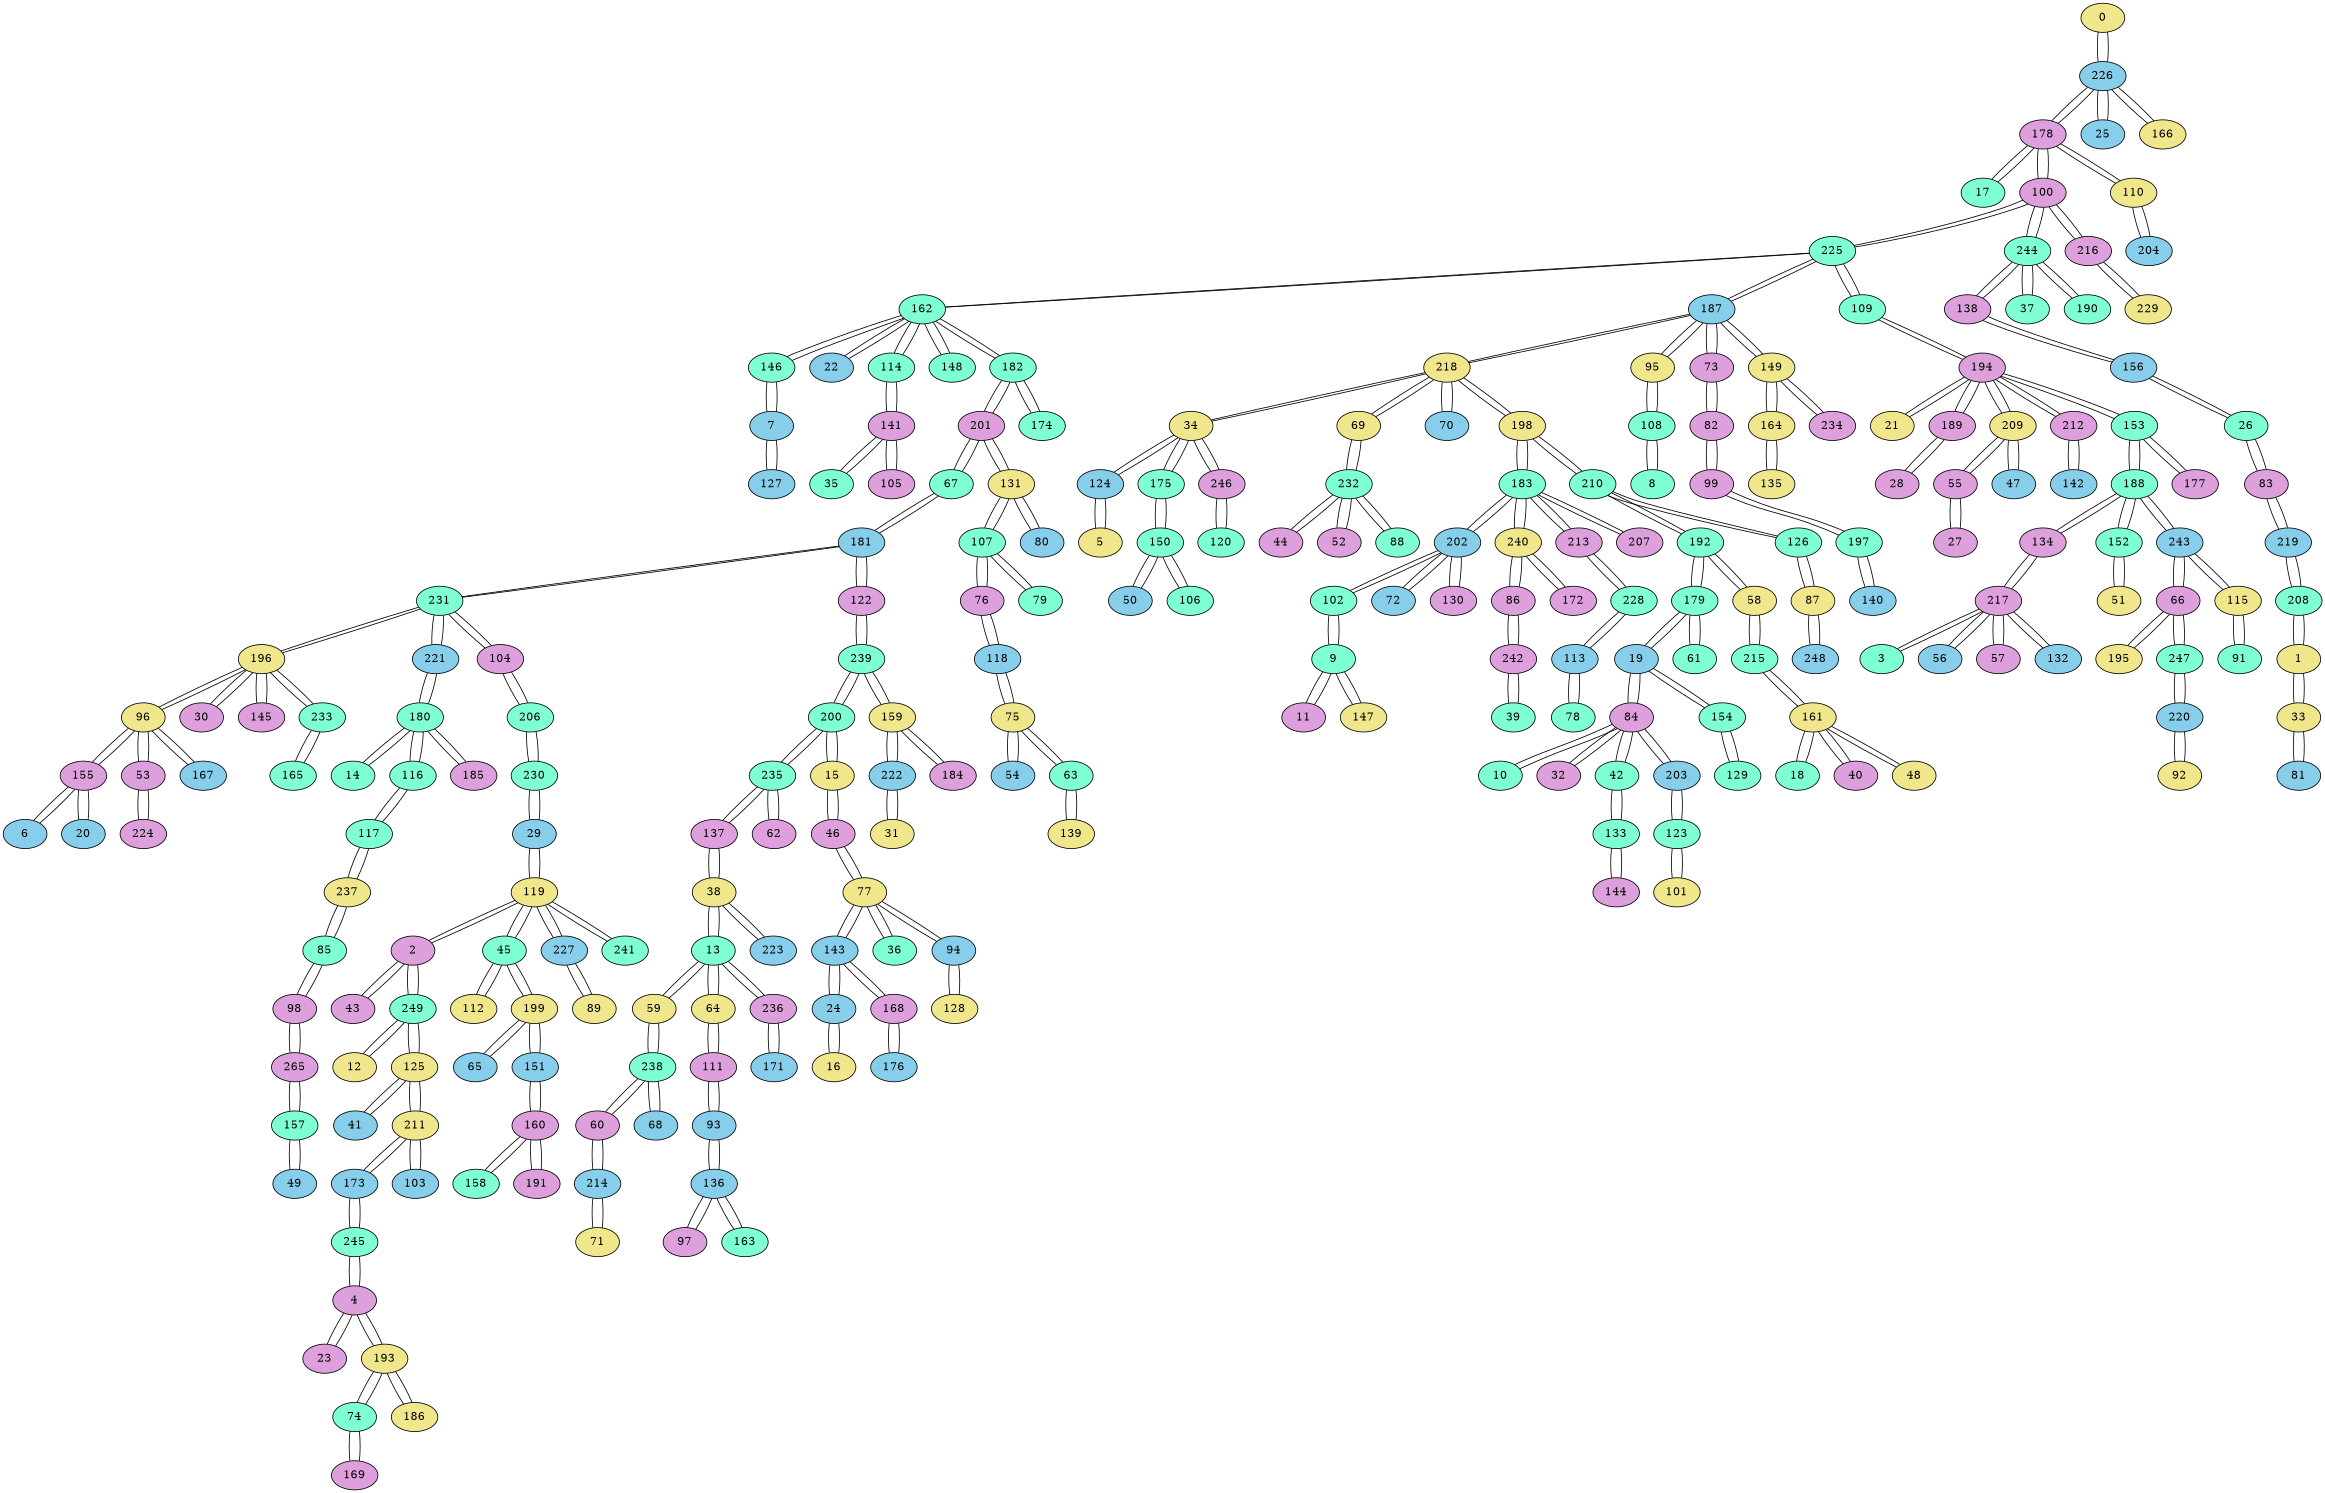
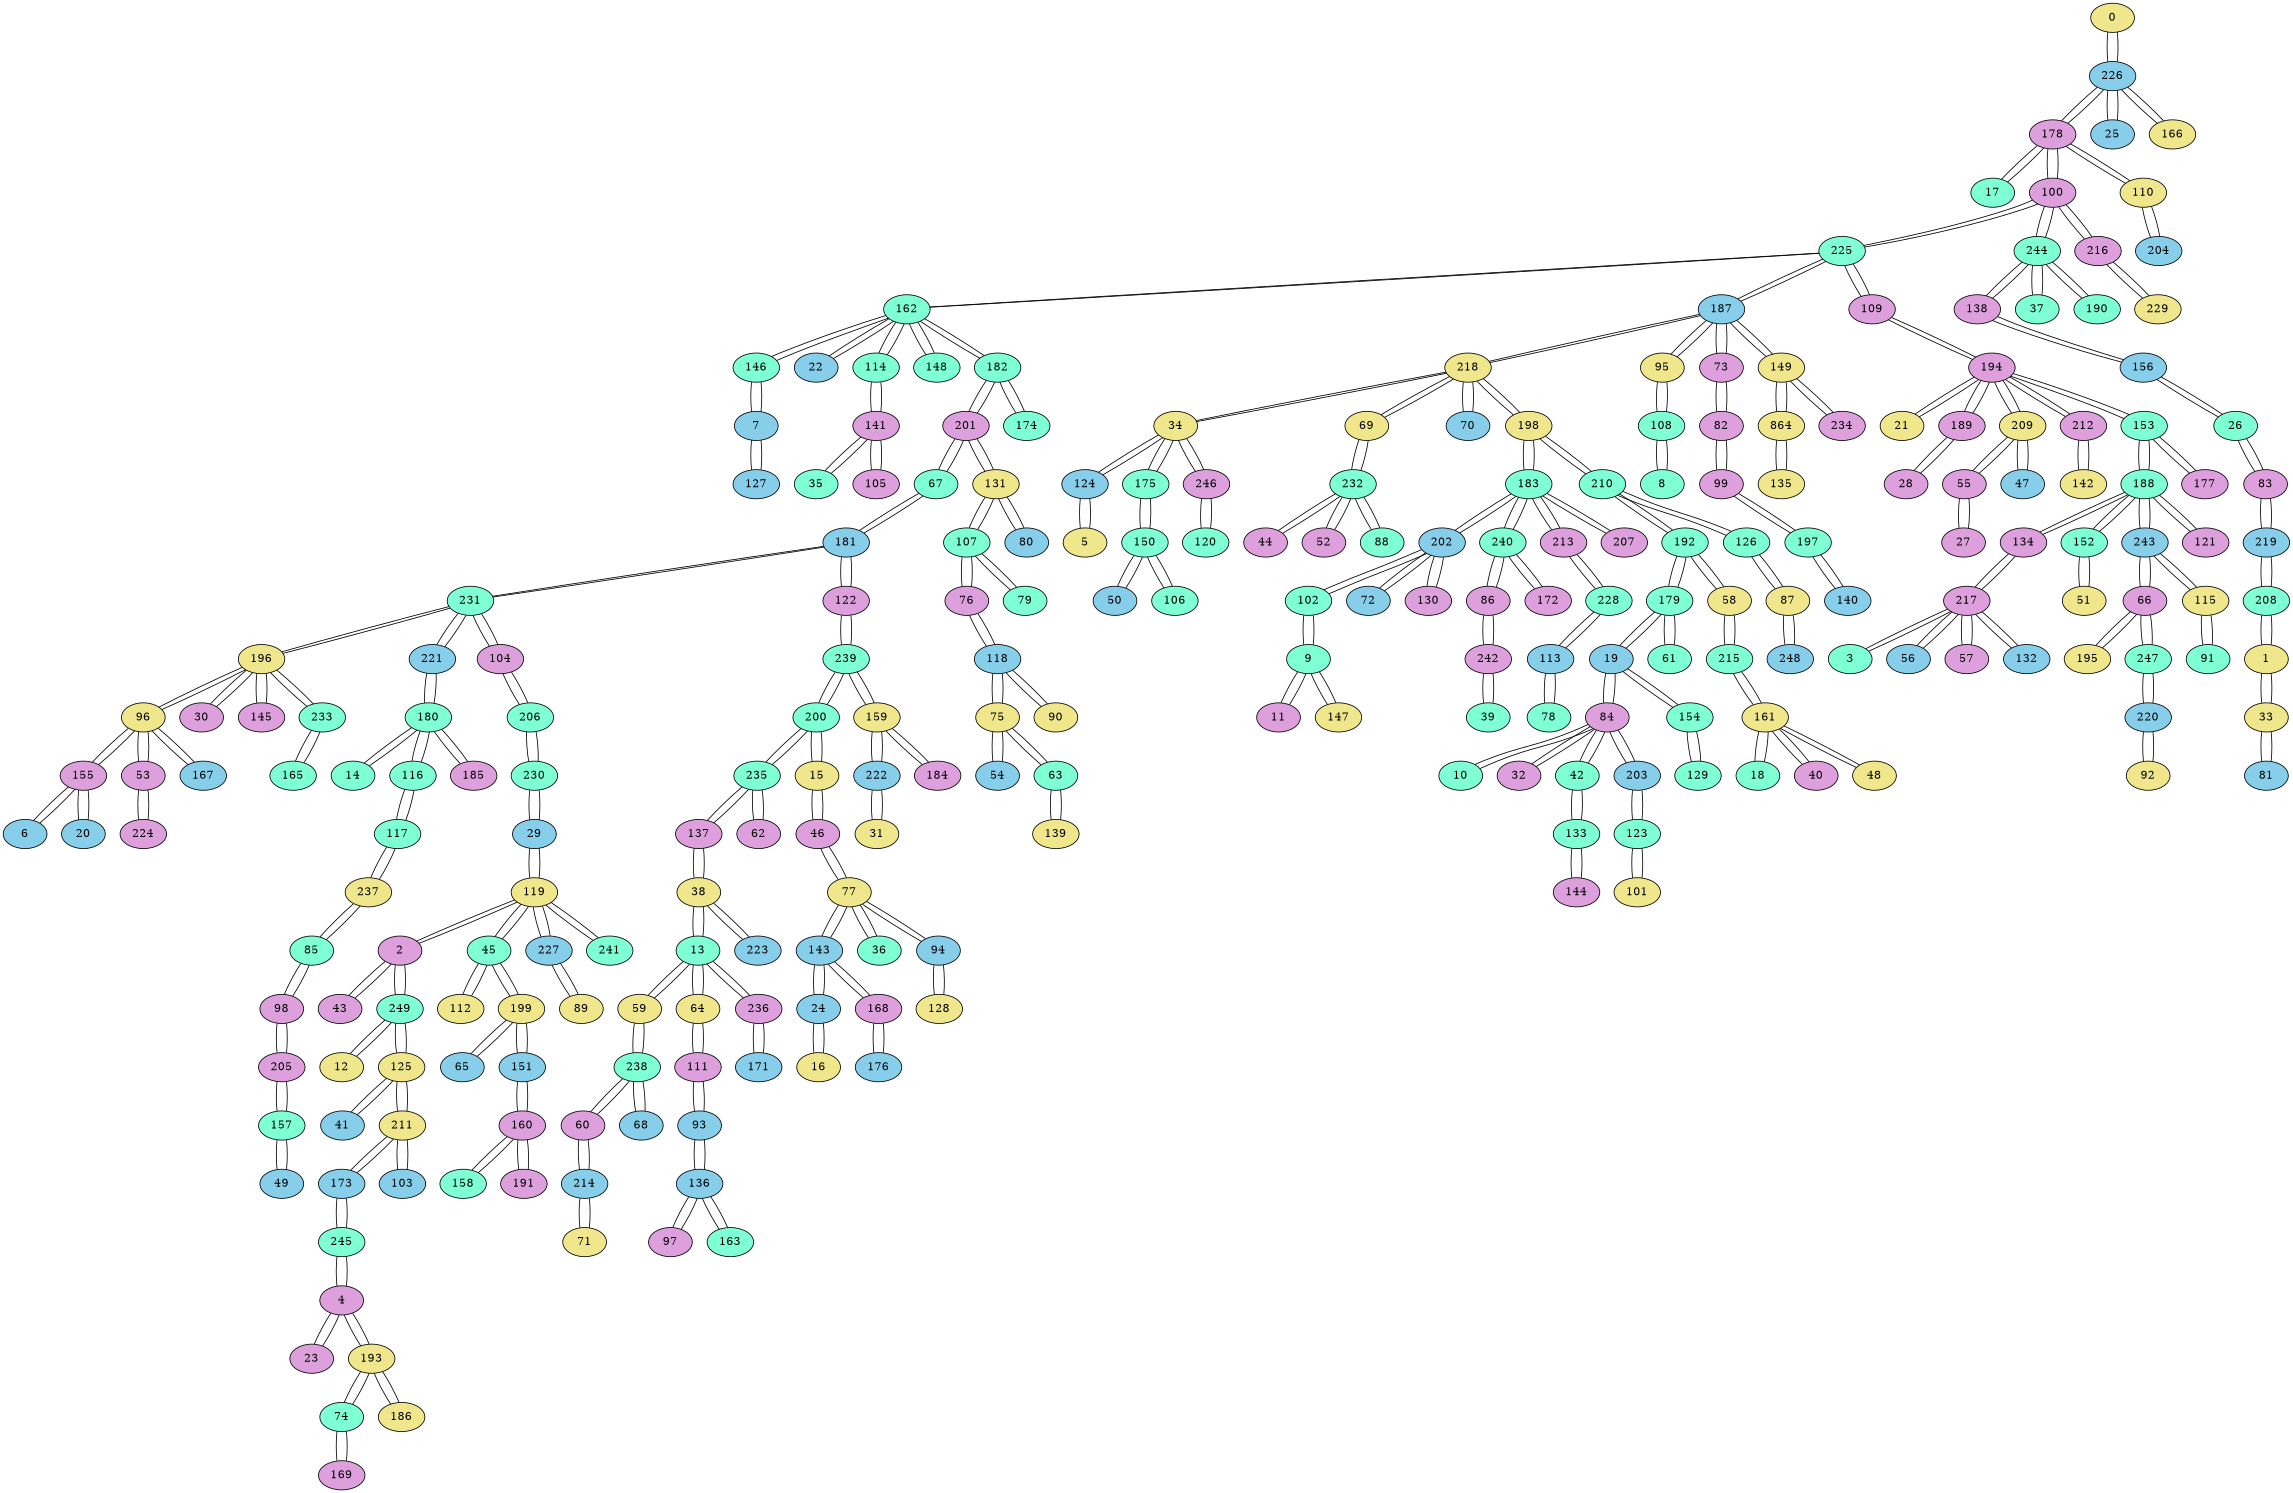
(1862, 309) -> (1872, 309)
(1772, 426) -> (1781, 426)
(2074, 484) -> (2083, 484)
(1518, 543) -> (1503, 543)
none -> (2206, 543)
none -> (1056, 717)
(295, 1067) -> (282, 1067)
